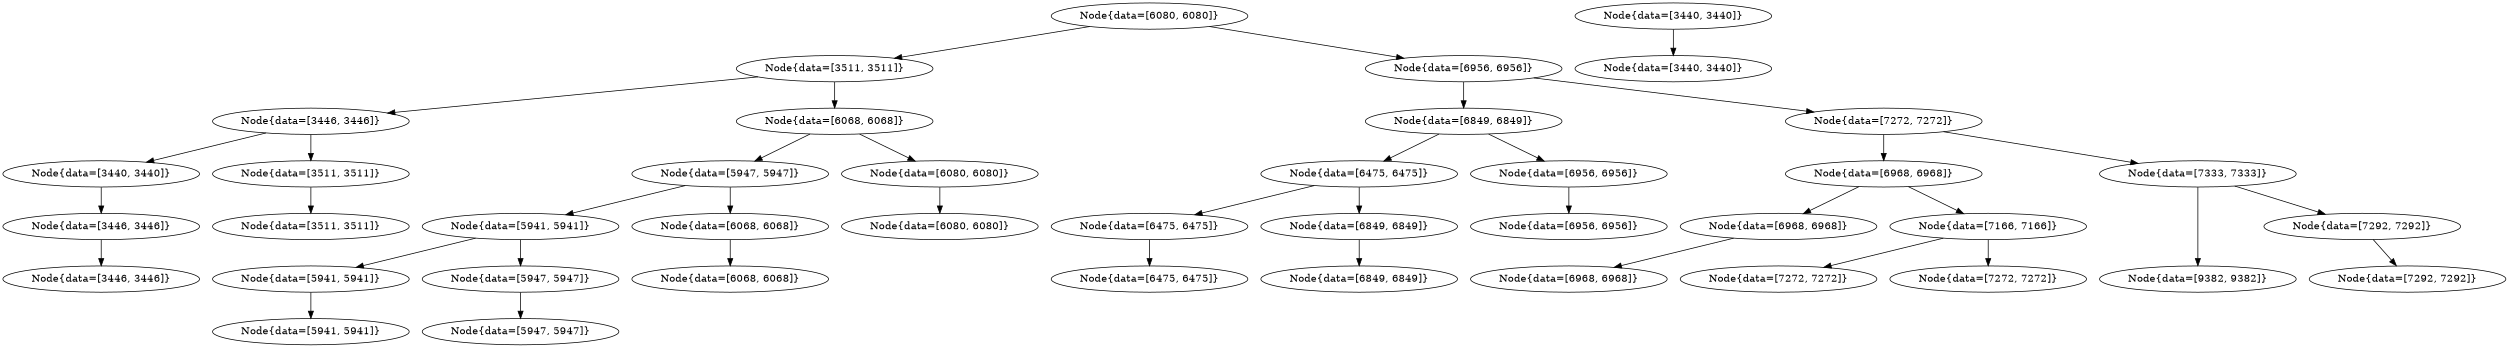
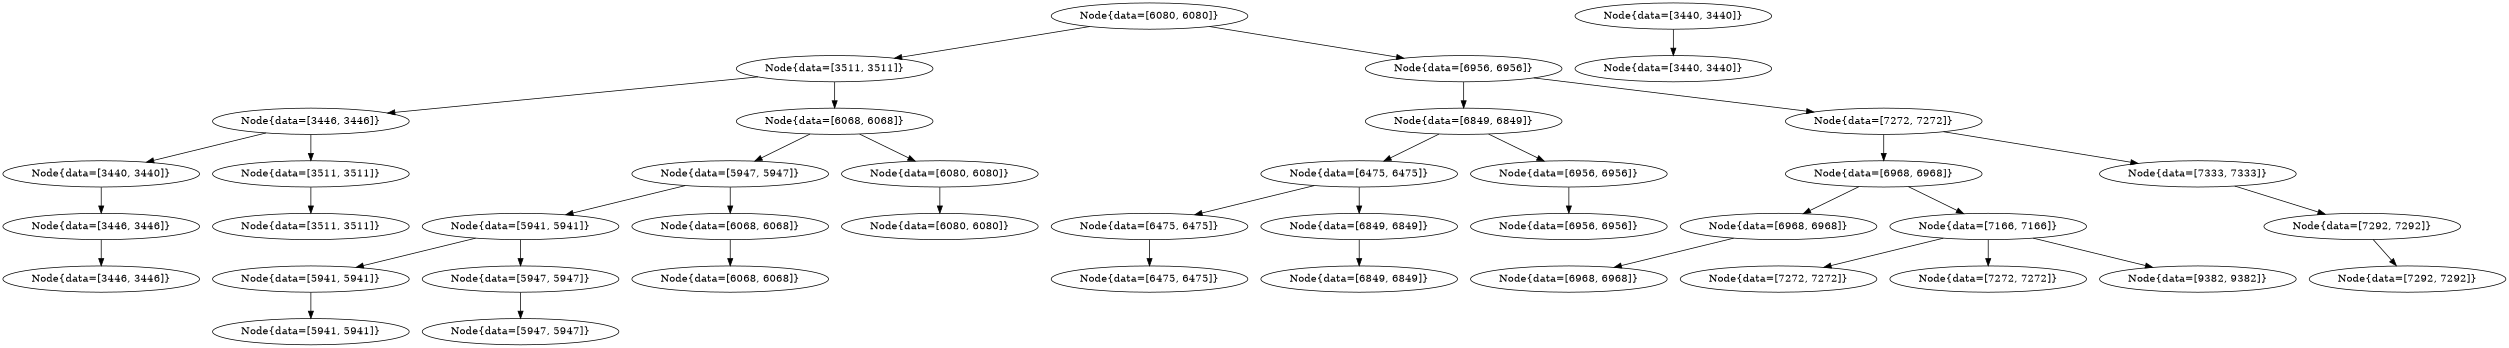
(2198, 223) -> (2089, 252)
